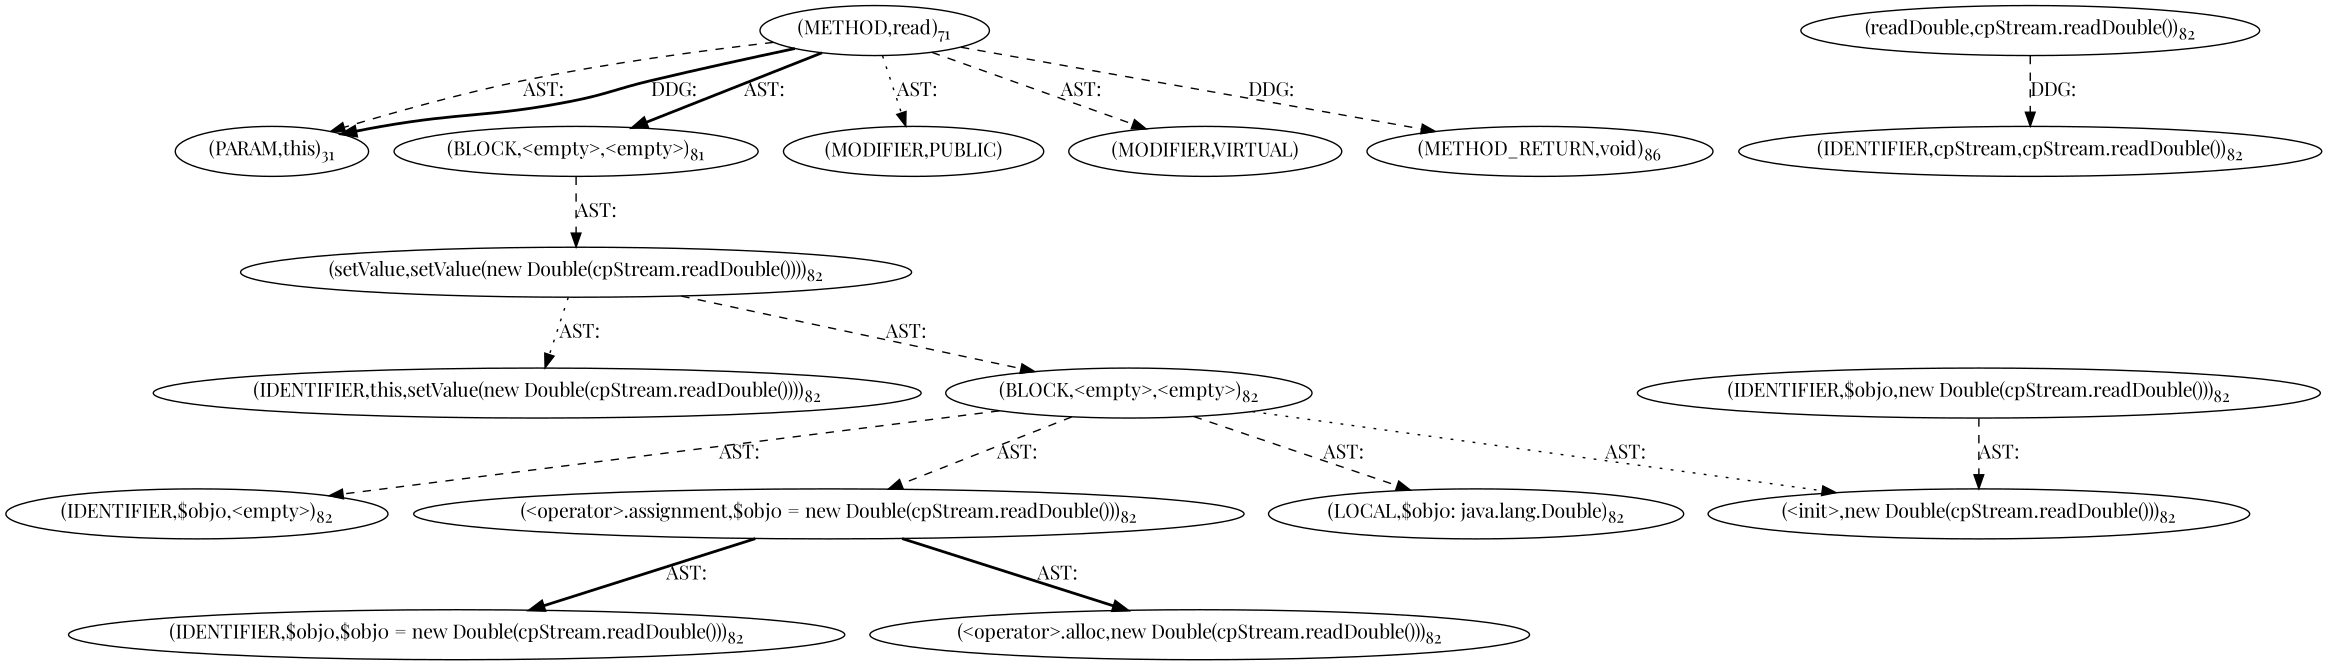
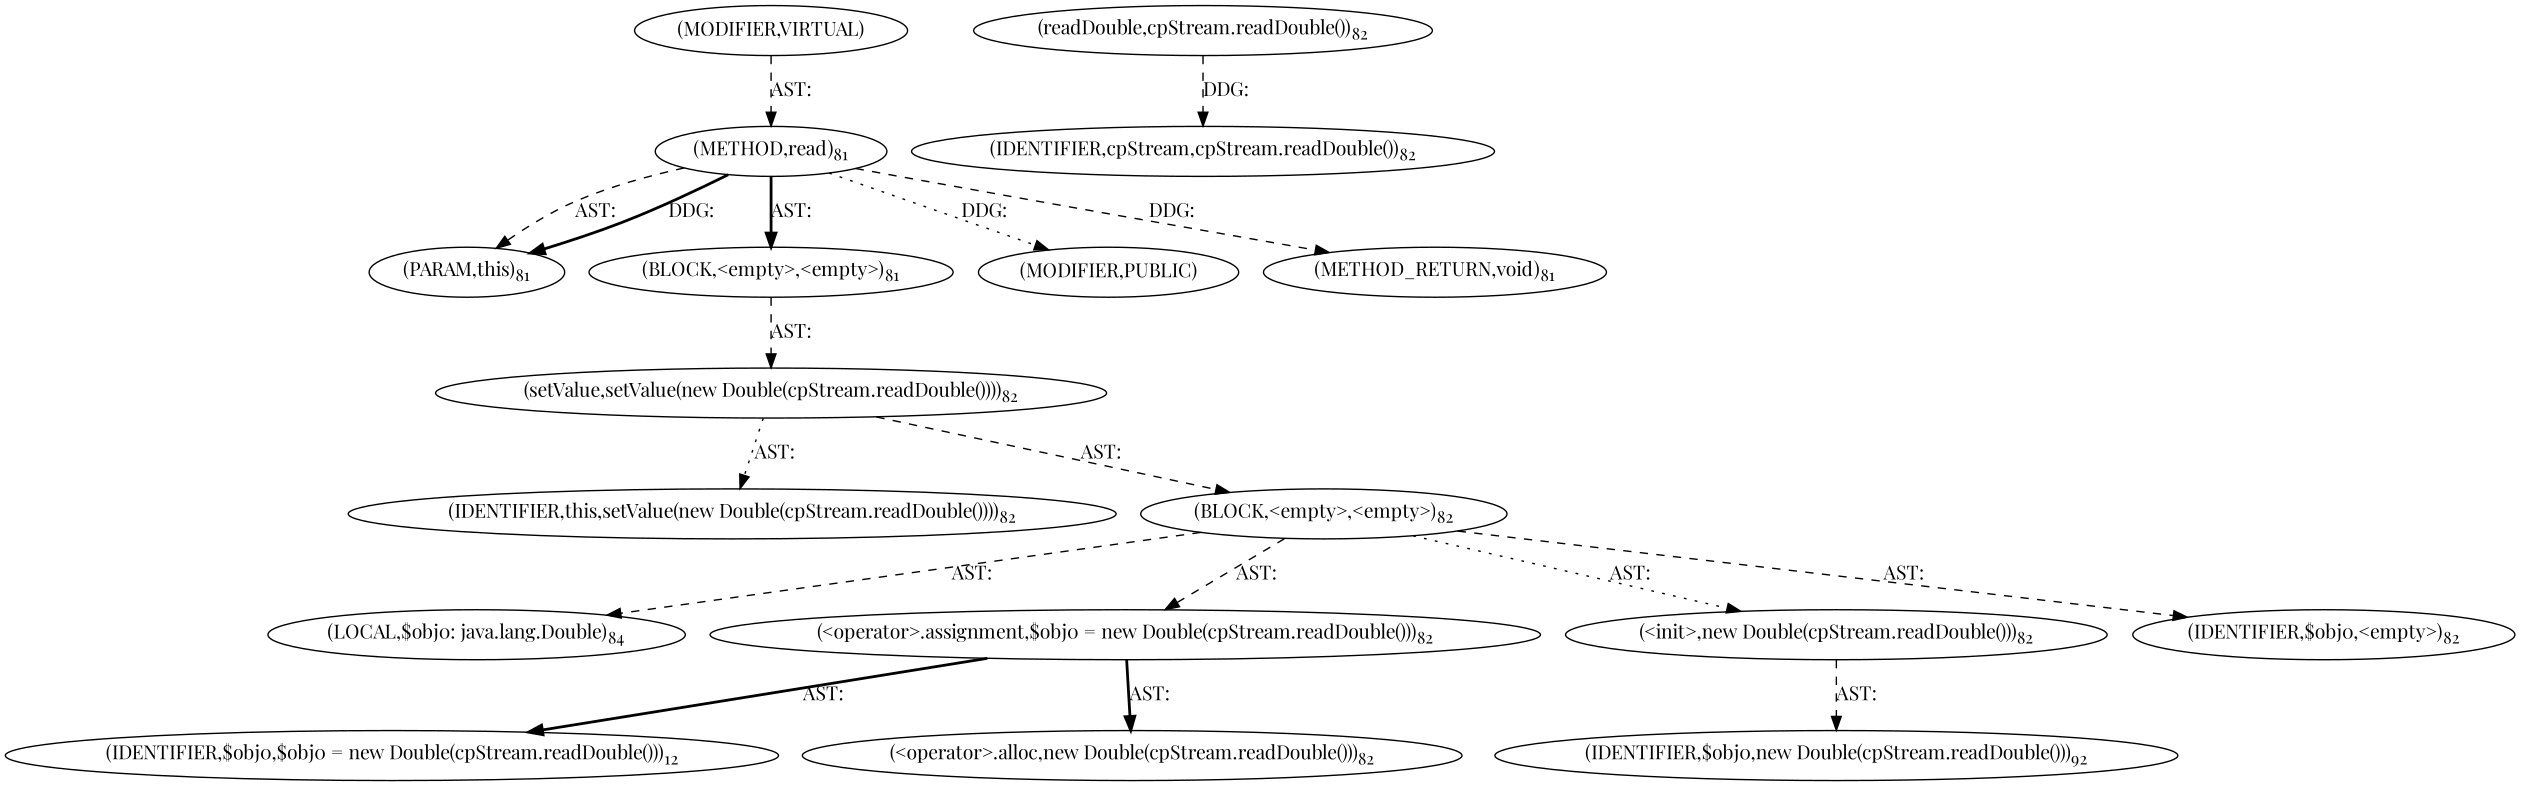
(945, 28) -> (841, 149)
(1032, 88) -> (771, 84)
(921, 91) -> (987, 212)
(328, 149) -> (523, 270)
(1653, 149) -> (1548, 270)
(2222, 391) -> (2079, 753)
(1979, 446) -> (1836, 688)
(1616, 512) -> (617, 633)
(736, 633) -> (671, 753)
